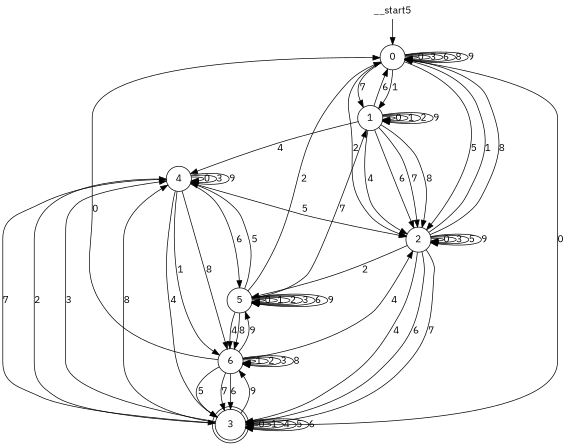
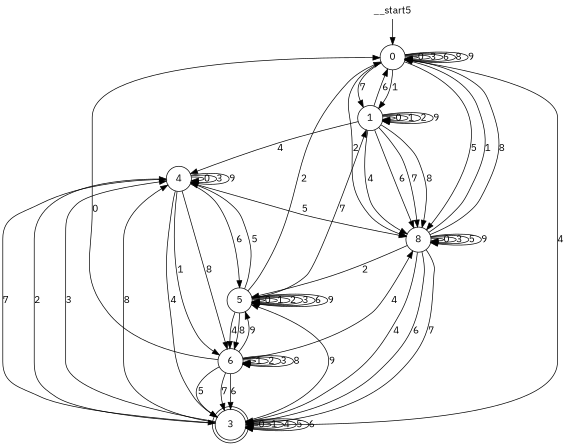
(418, 240) -> (418, 240)
(561, 240) -> (561, 240)
(249, 395) -> (327, 368)
